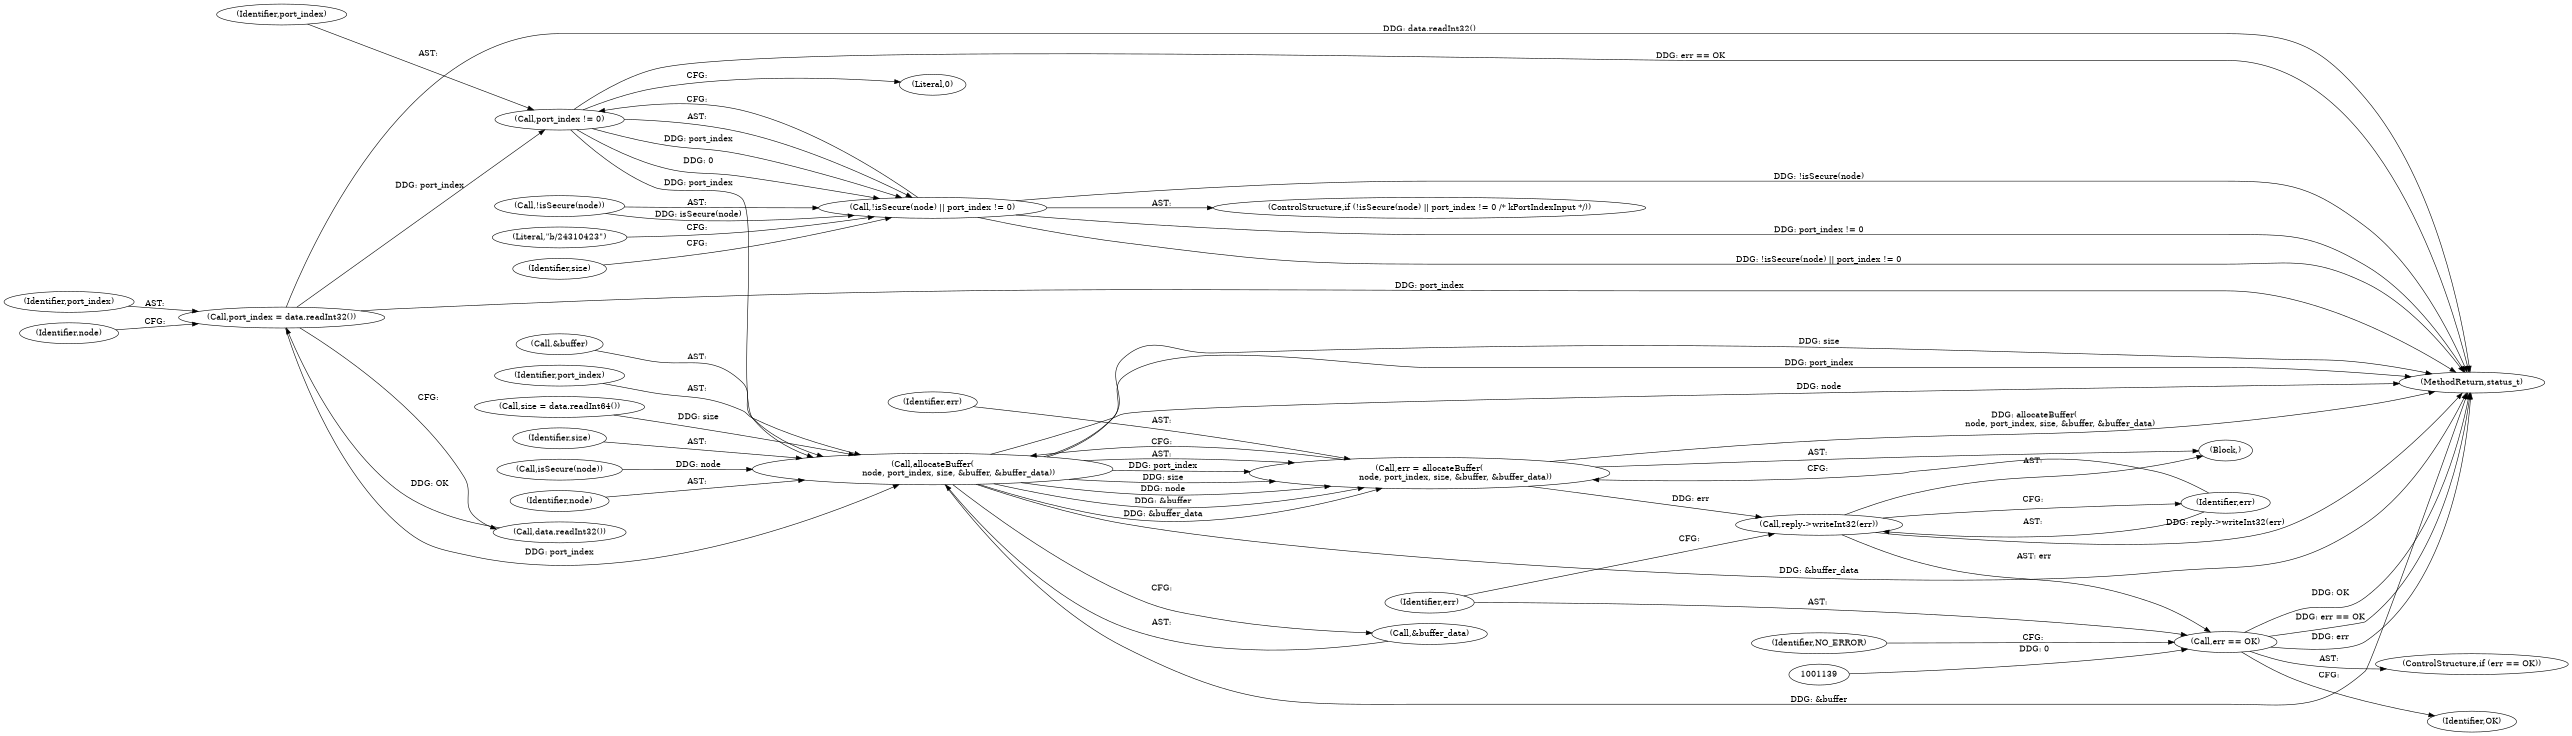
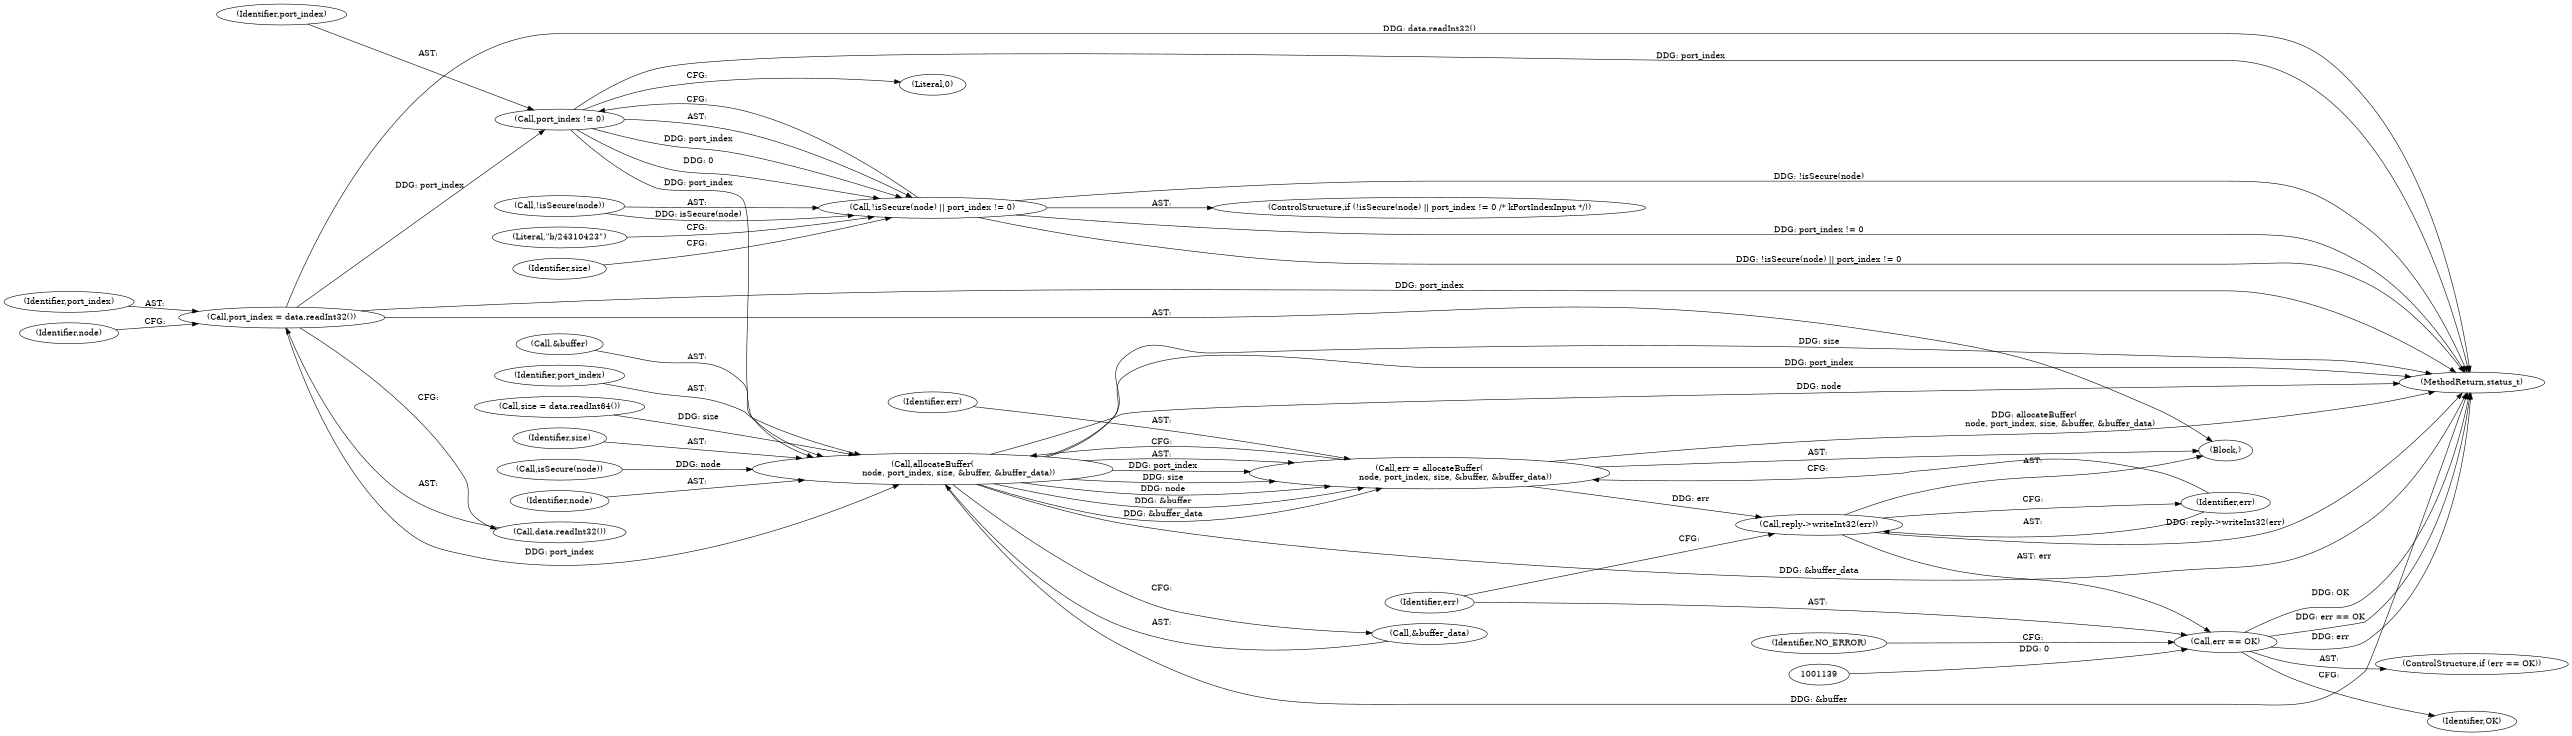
(1691, 56) -> (1691, 56)
none -> (1307, 315)
(430, 484) -> (430, 484)
